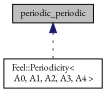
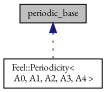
(53, 14) -> (53, 14)
